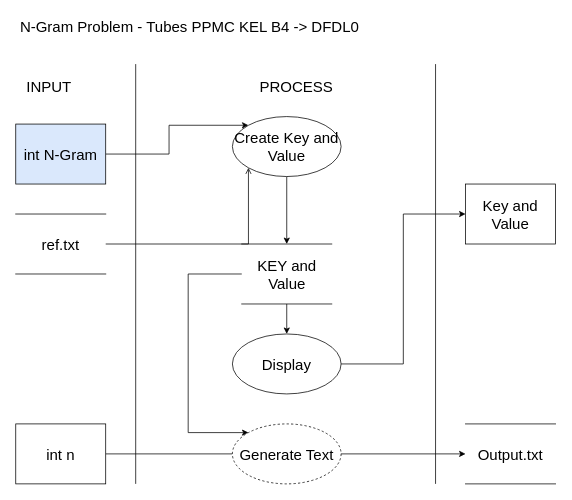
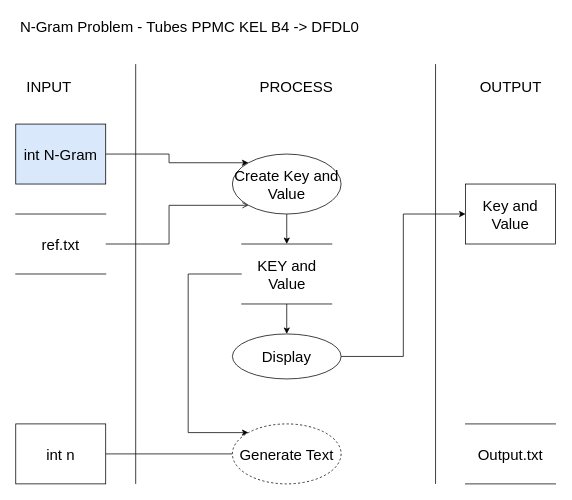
none -> (510, 87)
(287, 147) -> (287, 184)
(287, 364) -> (287, 357)
(459, 454) -> none
